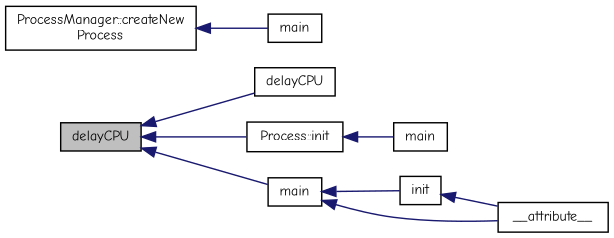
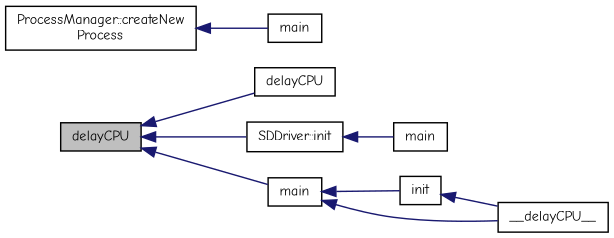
(295, 137) -> (295, 137)
(553, 217) -> (553, 217)
